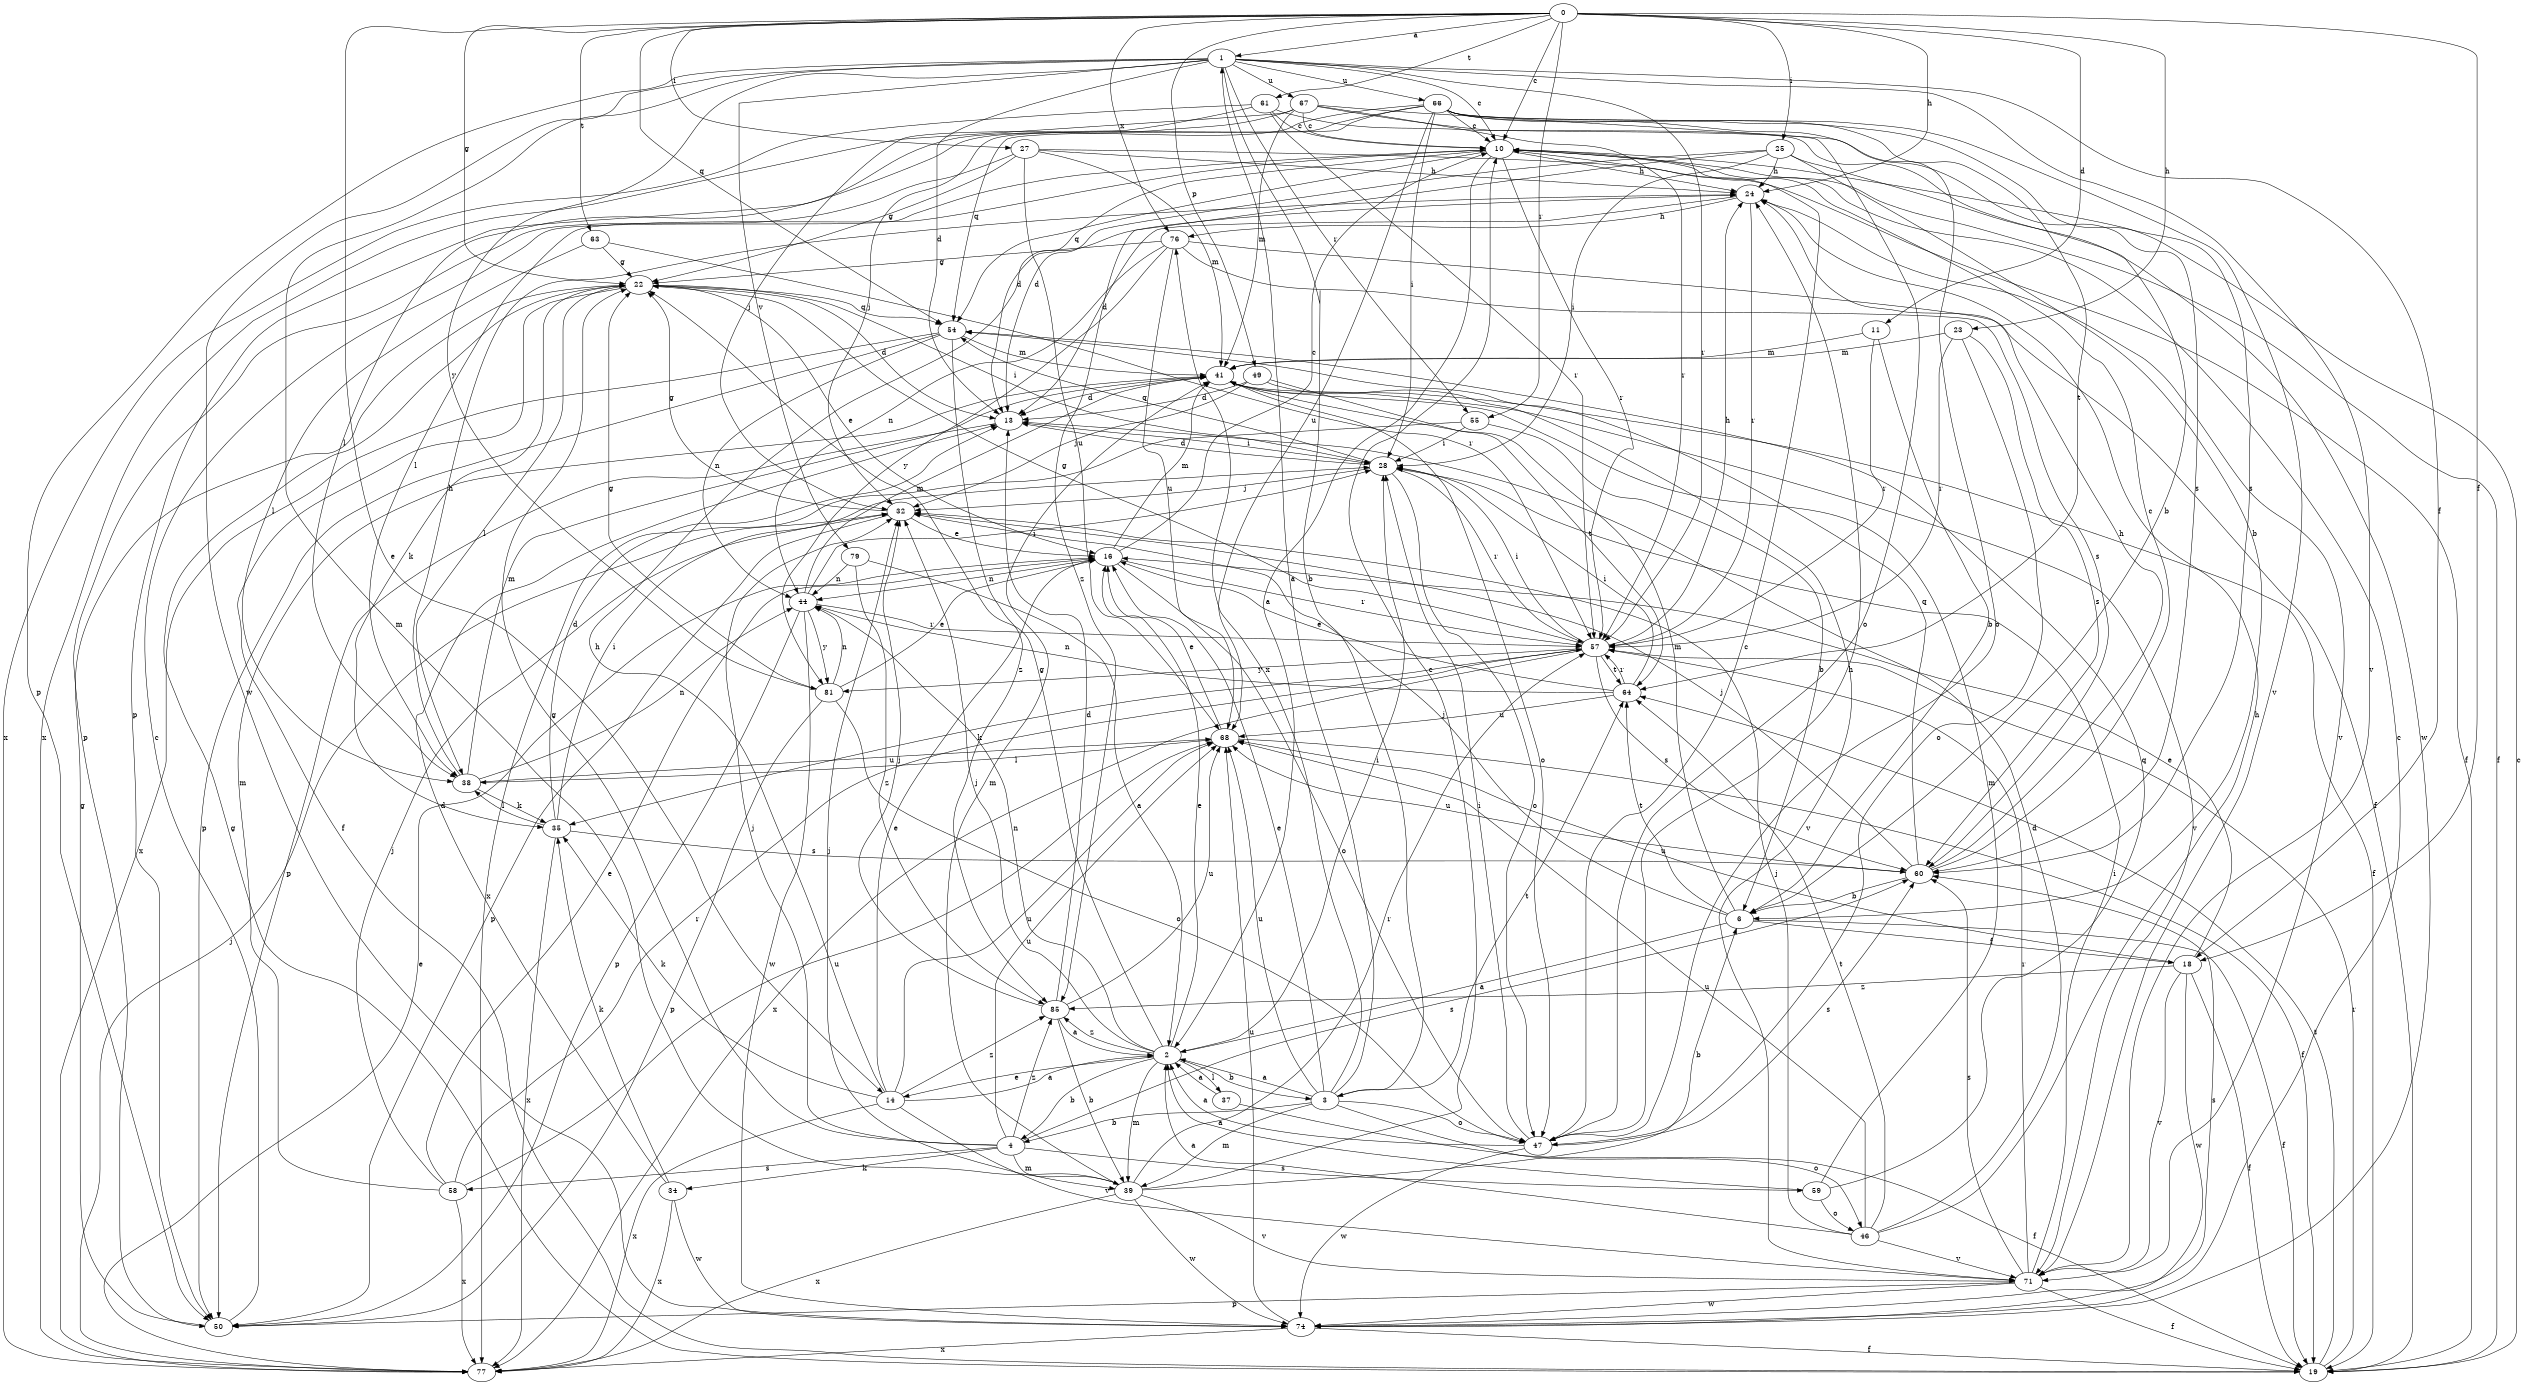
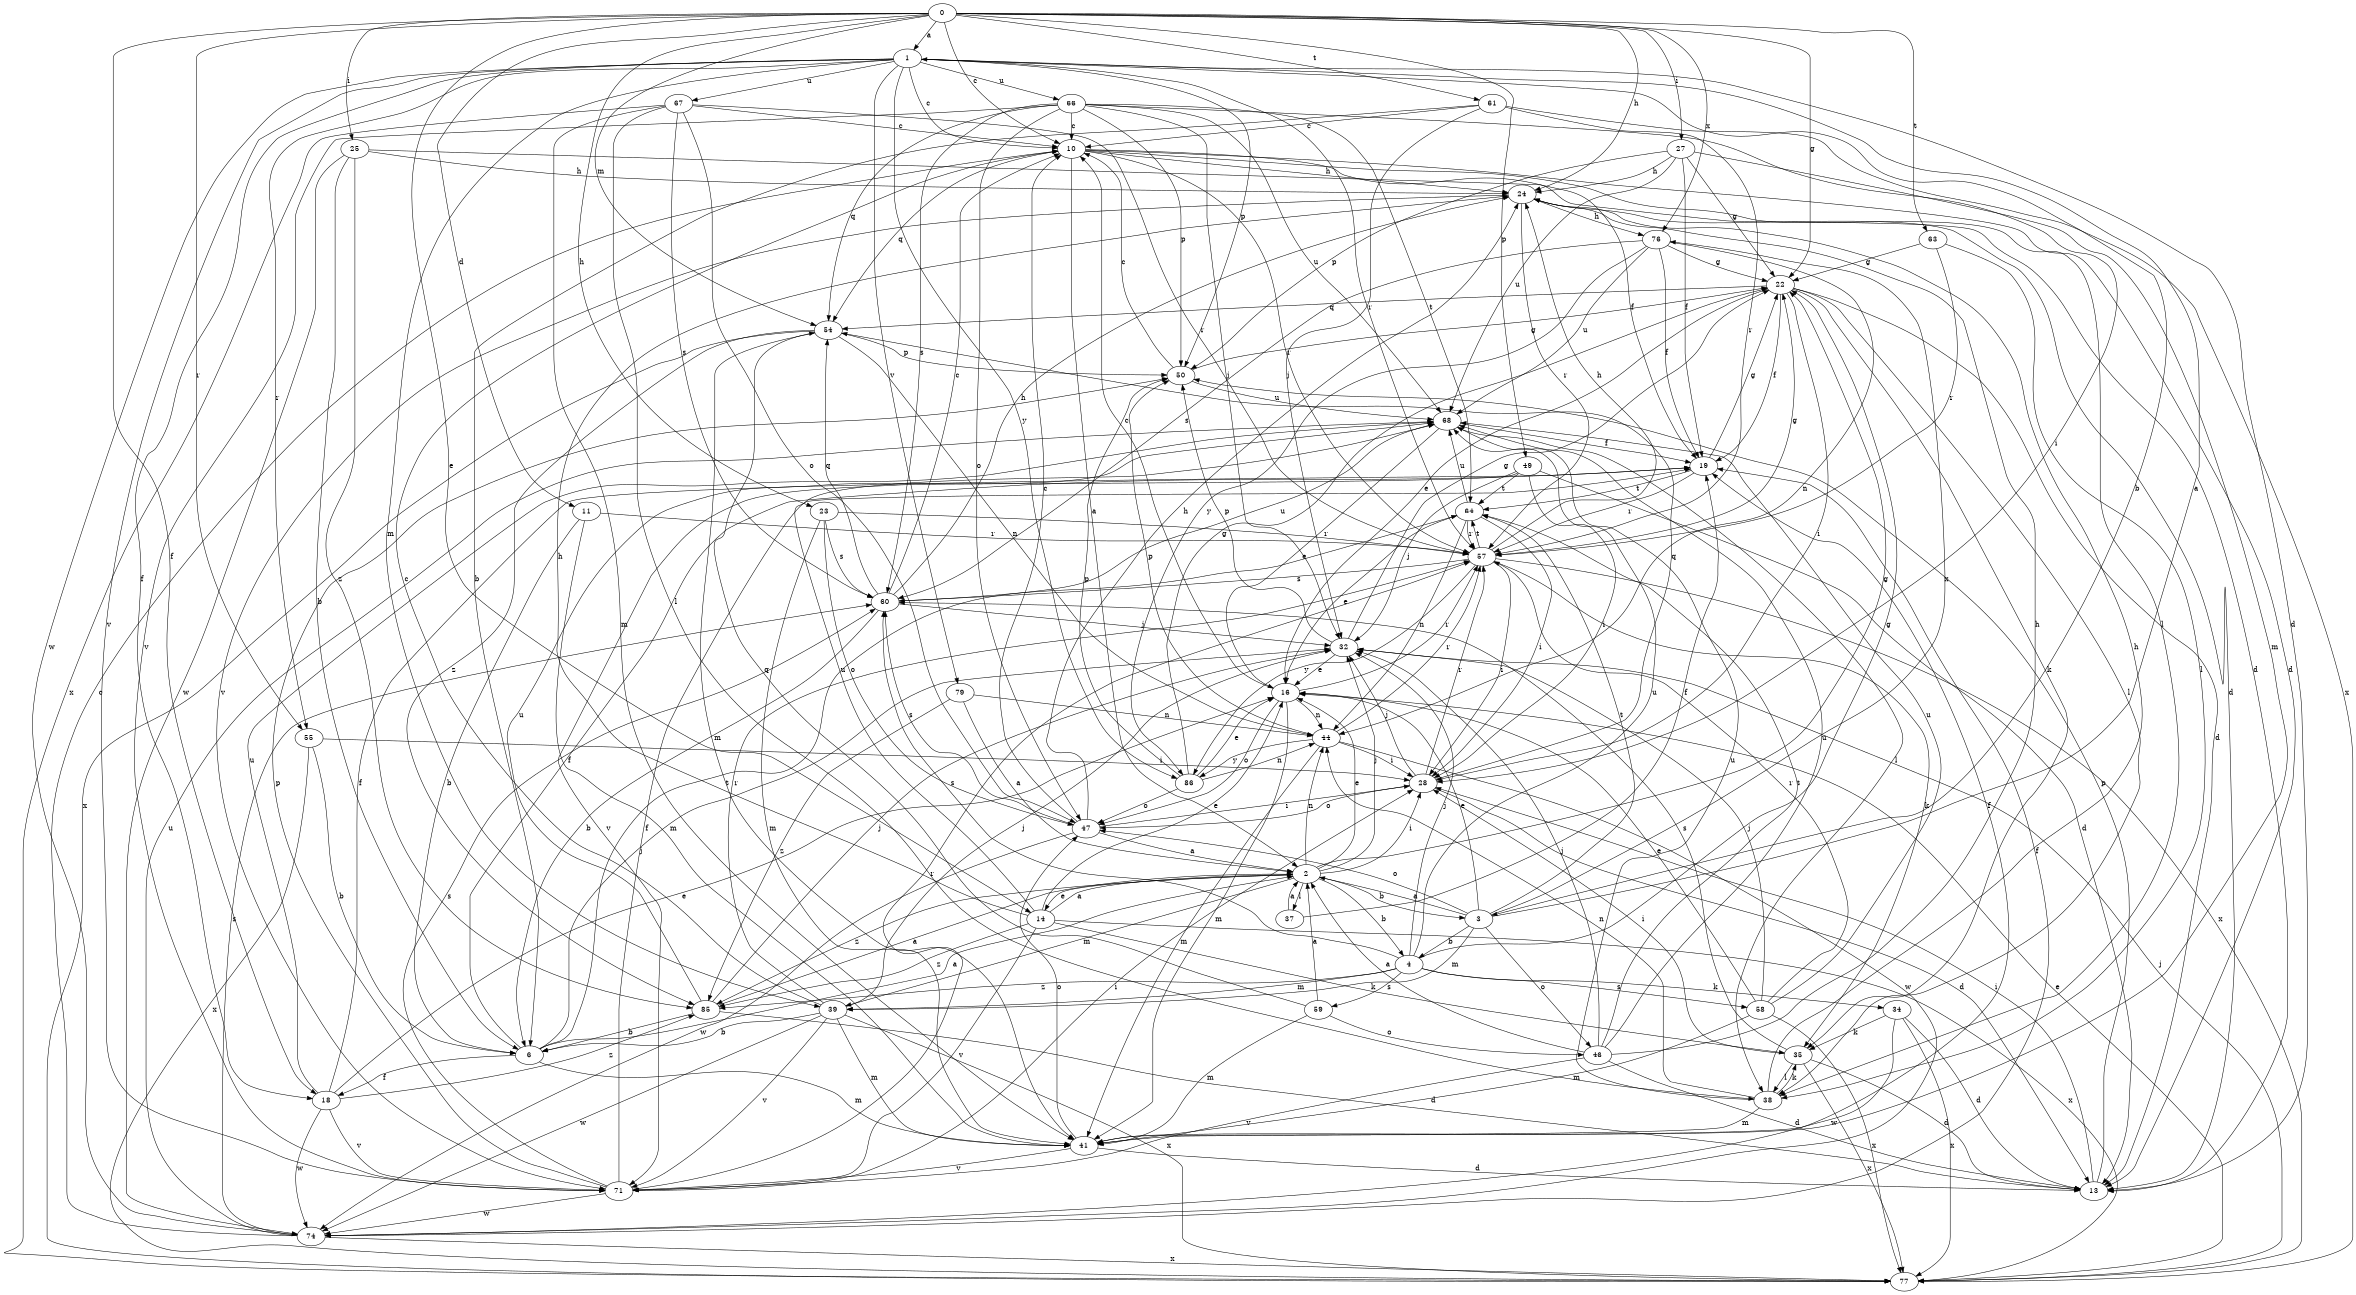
(702, 172) -> (601, 172)
(1572, 300) -> (1591, 644)
(2502, 470) -> none
(829, 693) -> (1189, 783)
(1258, 927) -> (1279, 402)
(1085, 1100) -> (624, 1031)
